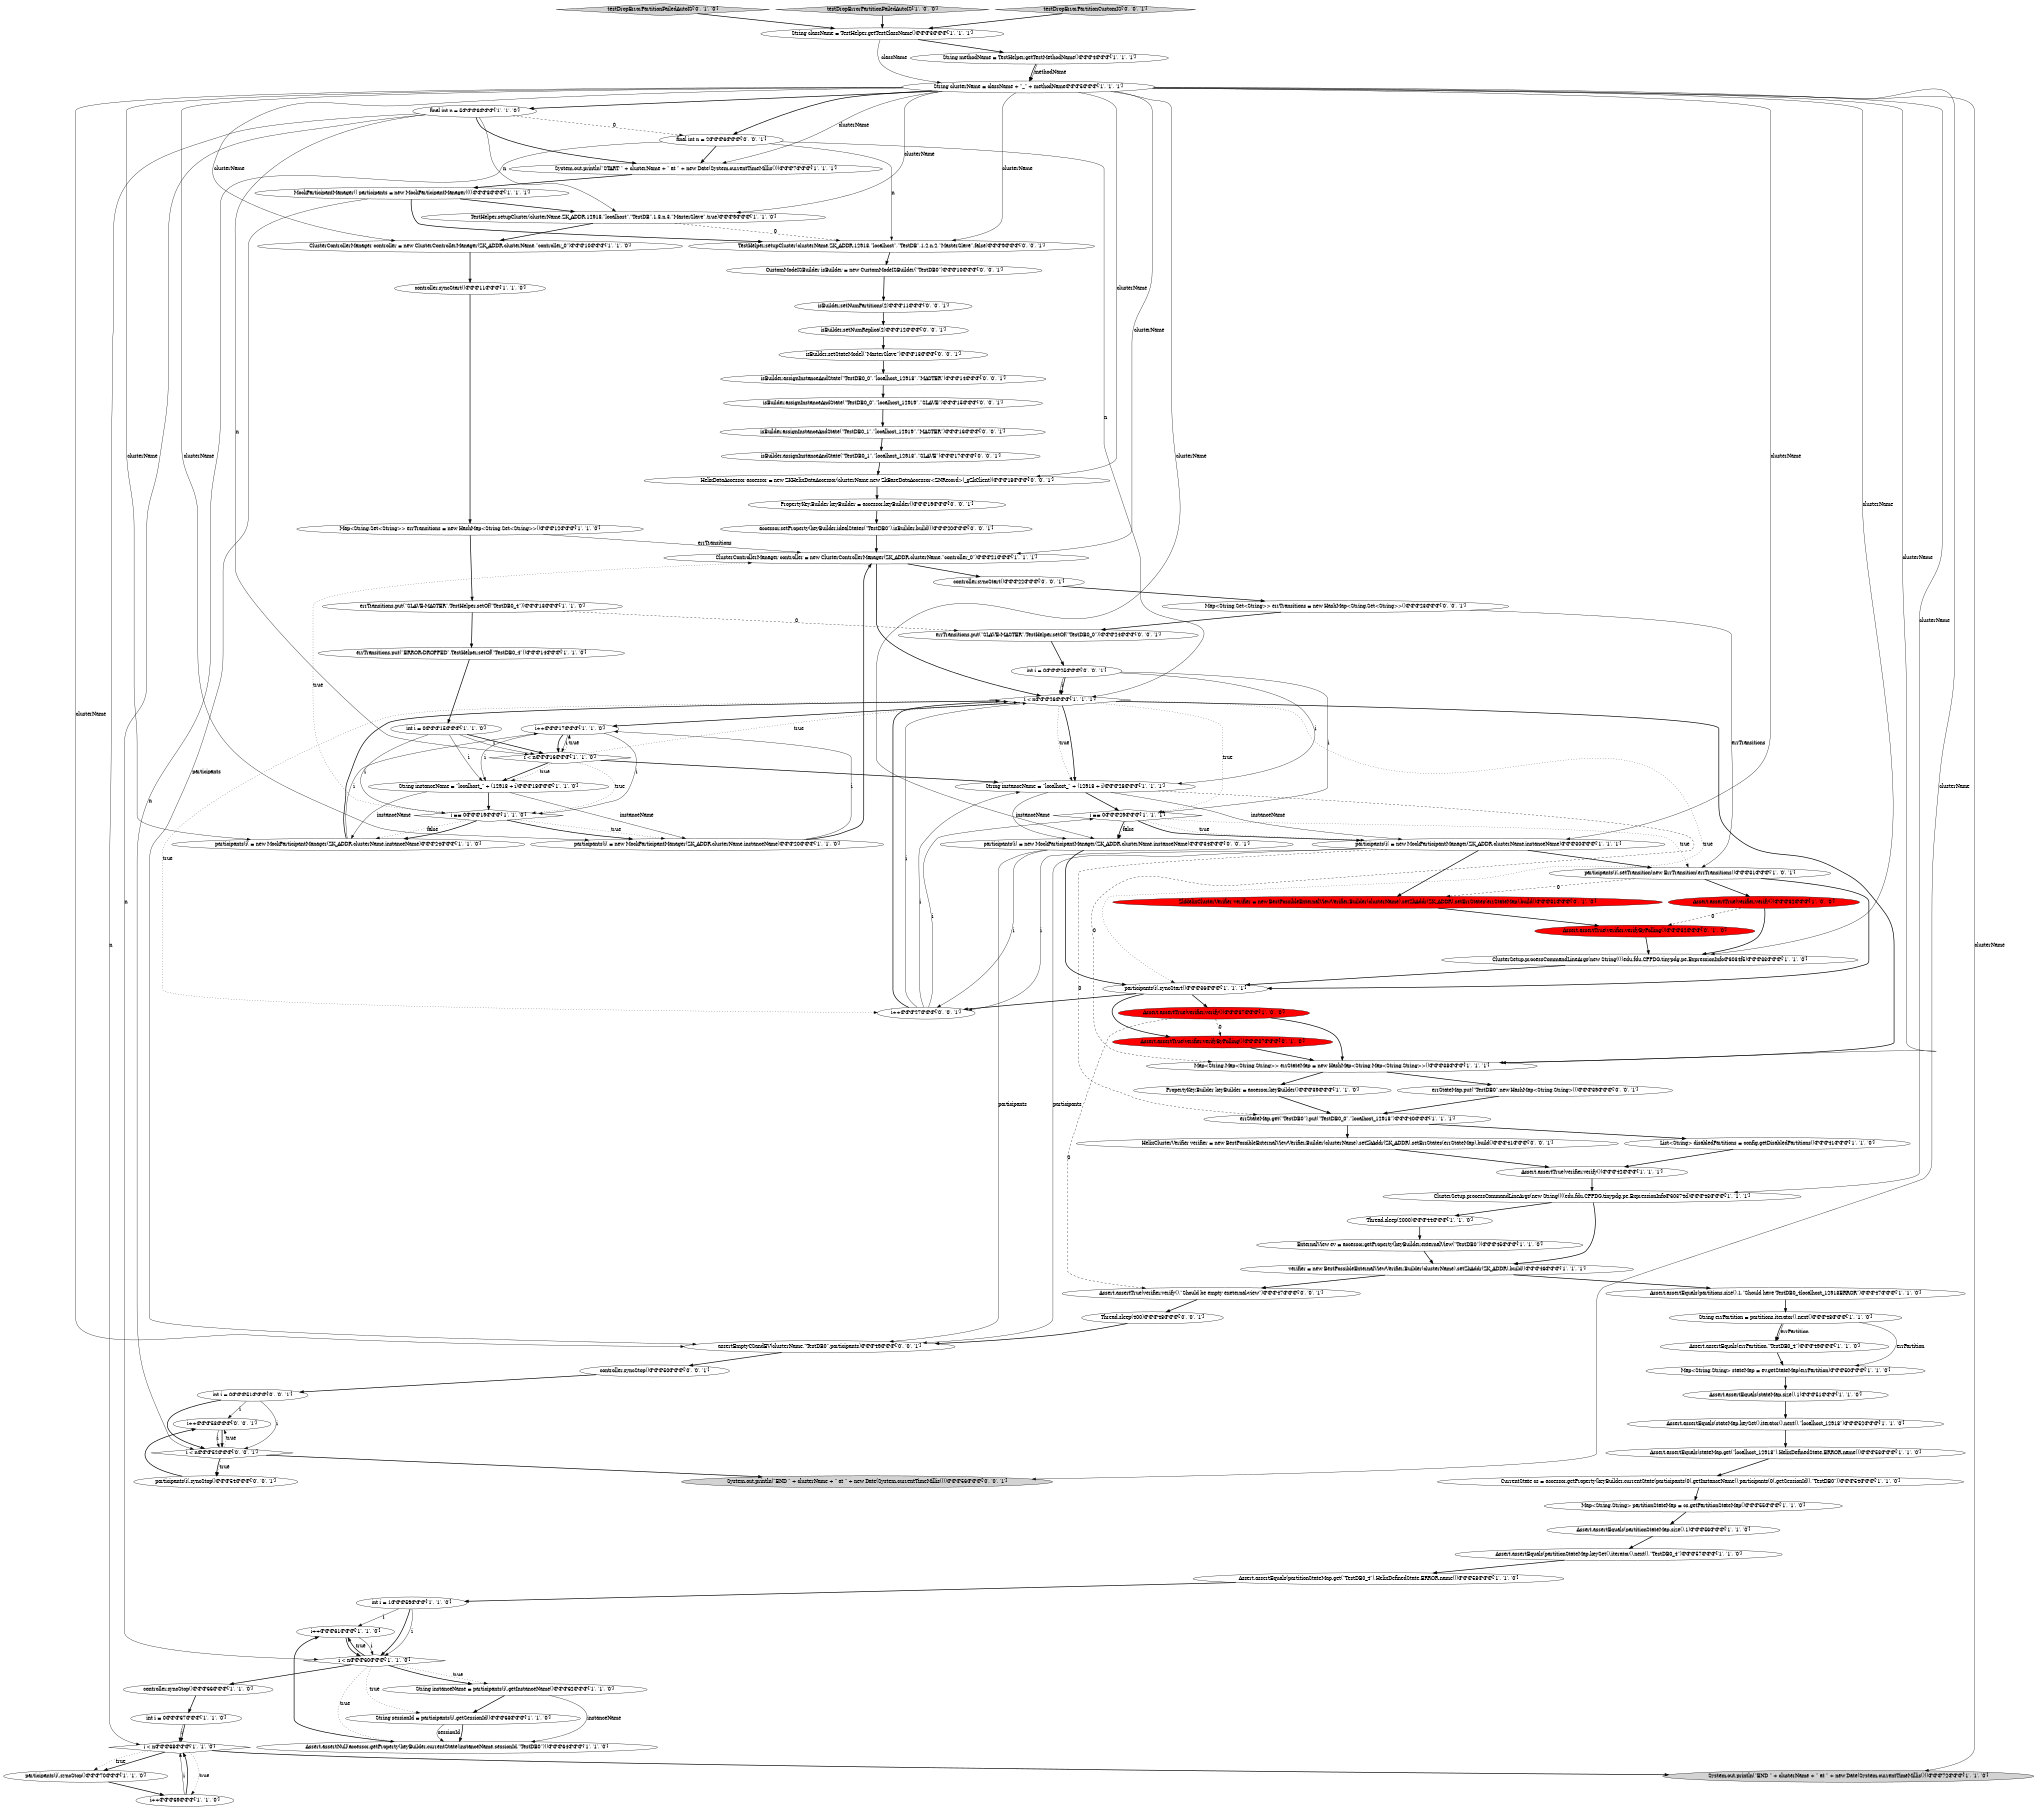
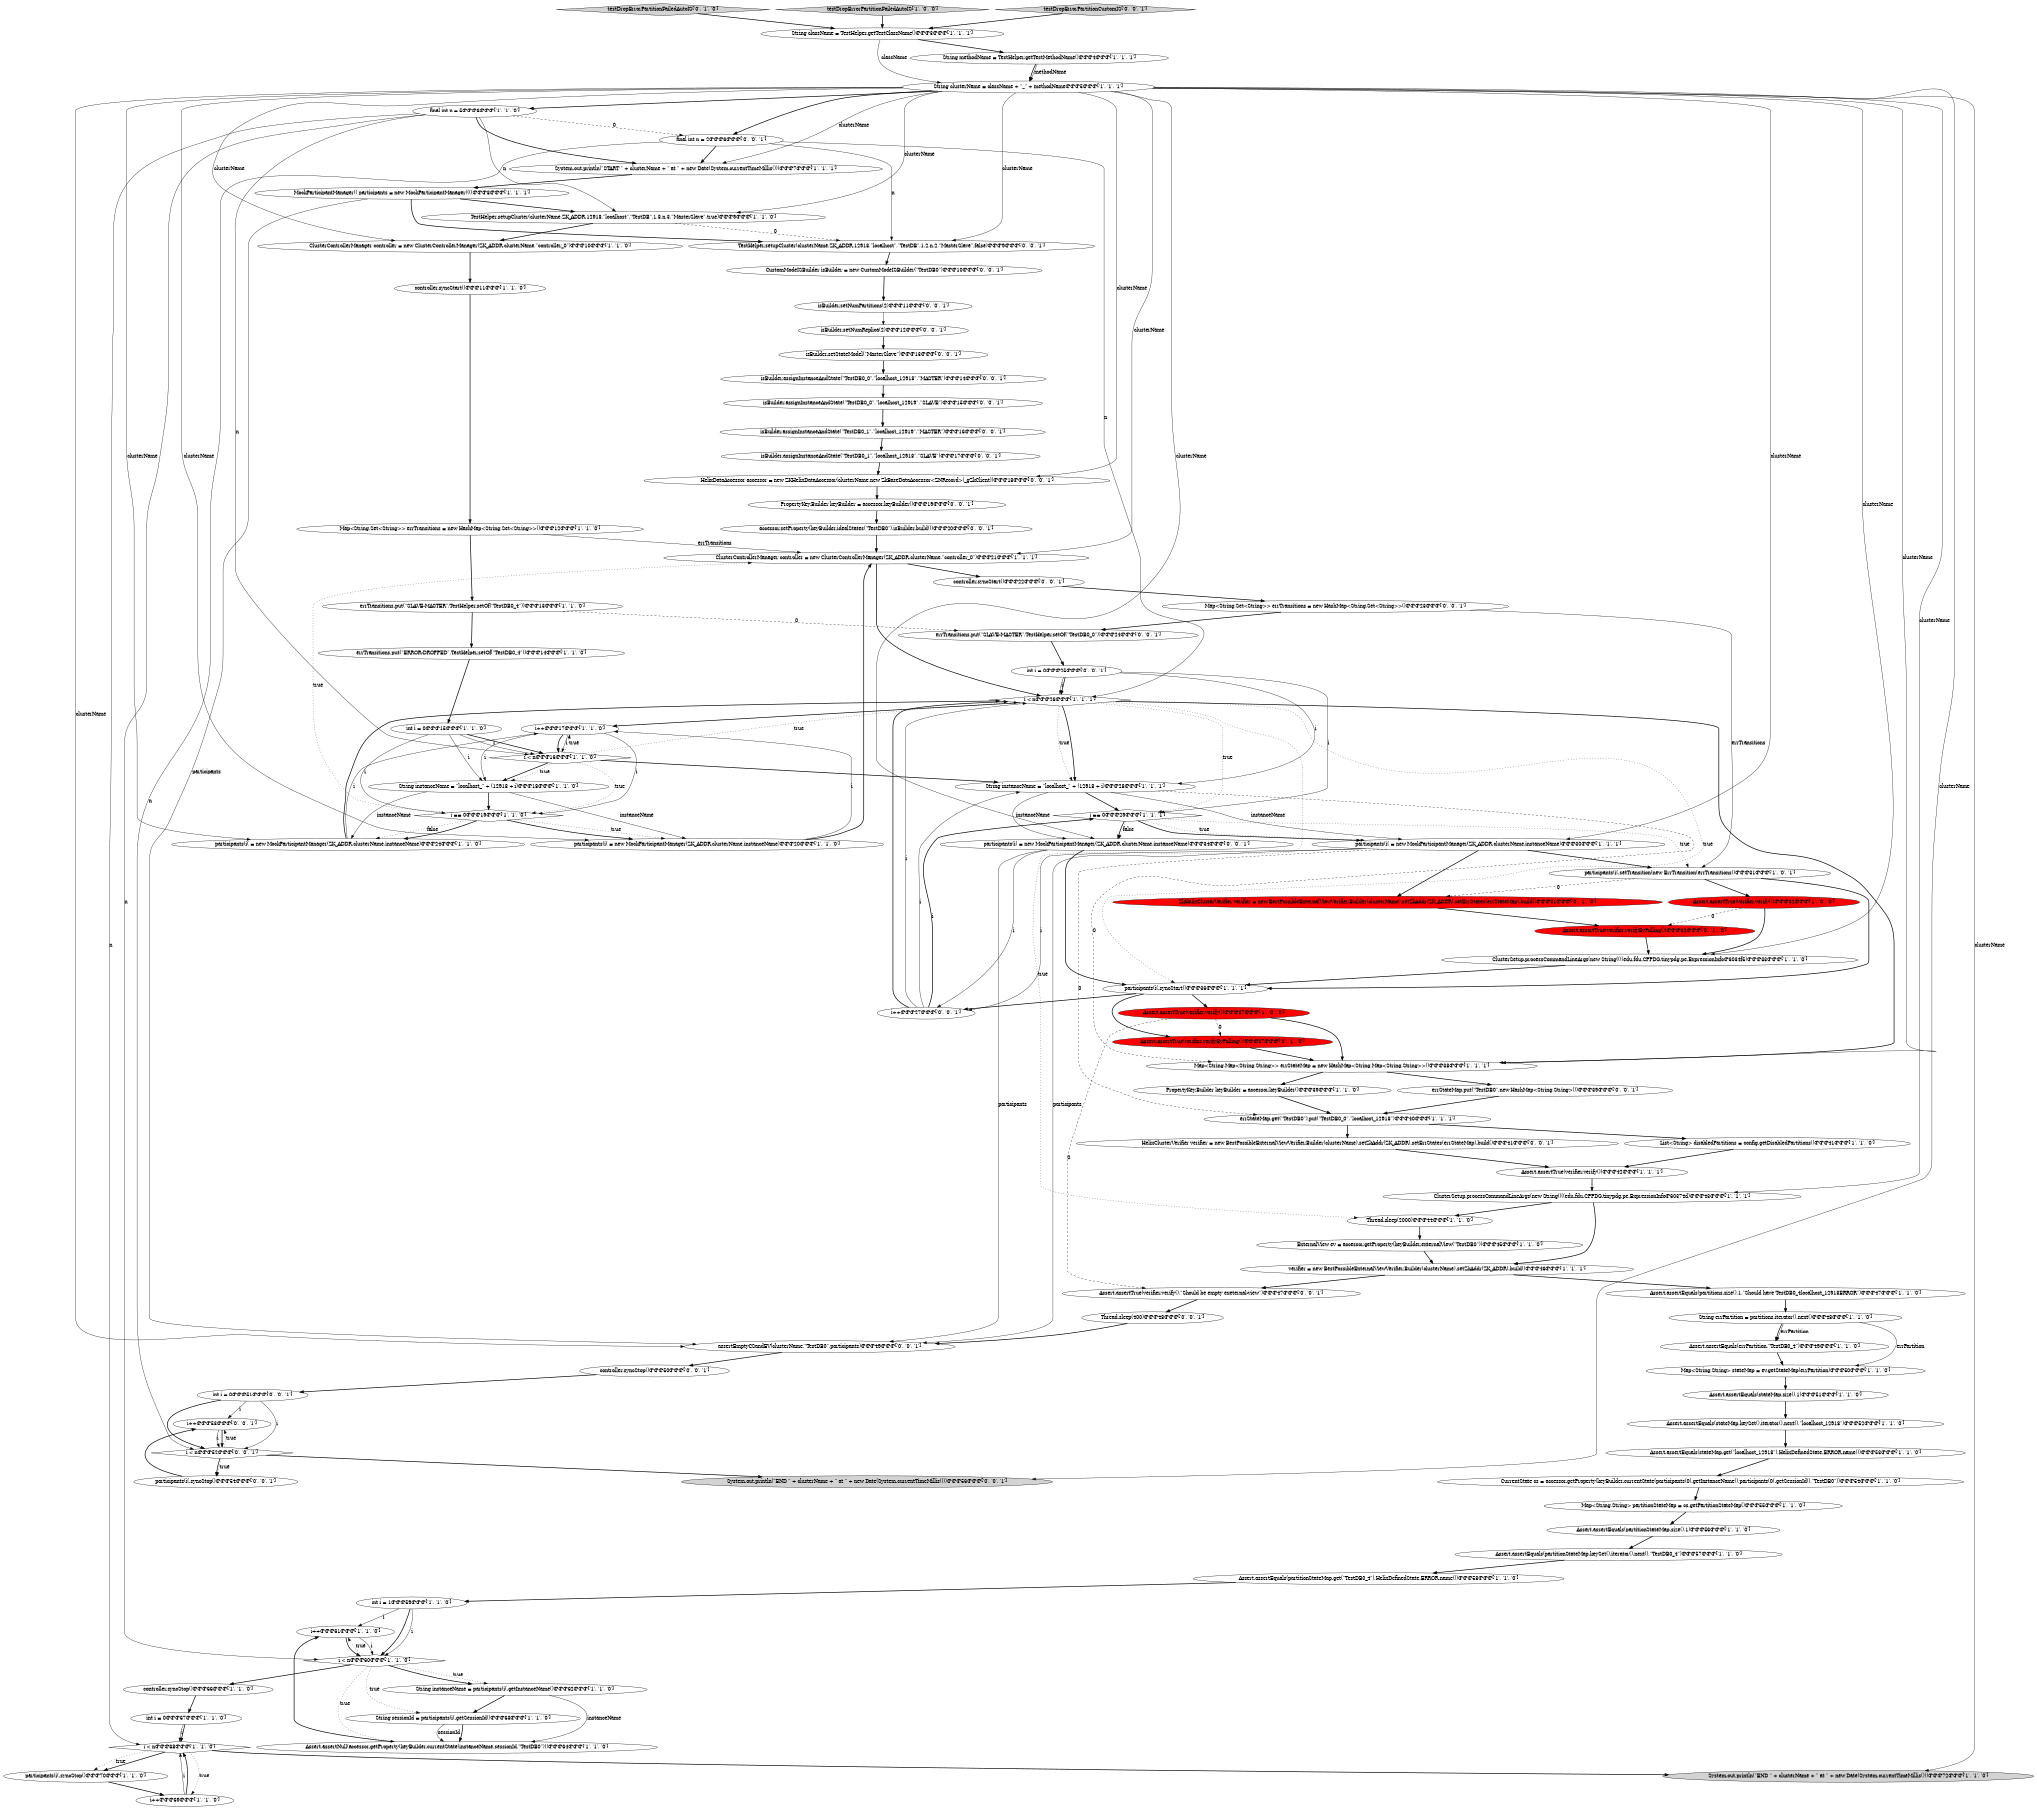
(883, 317) -> (883, 317)
(168, 839) -> (1034, 901)
(931, 846) -> (931, 846)
(356, 1649) -> (356, 1649)
